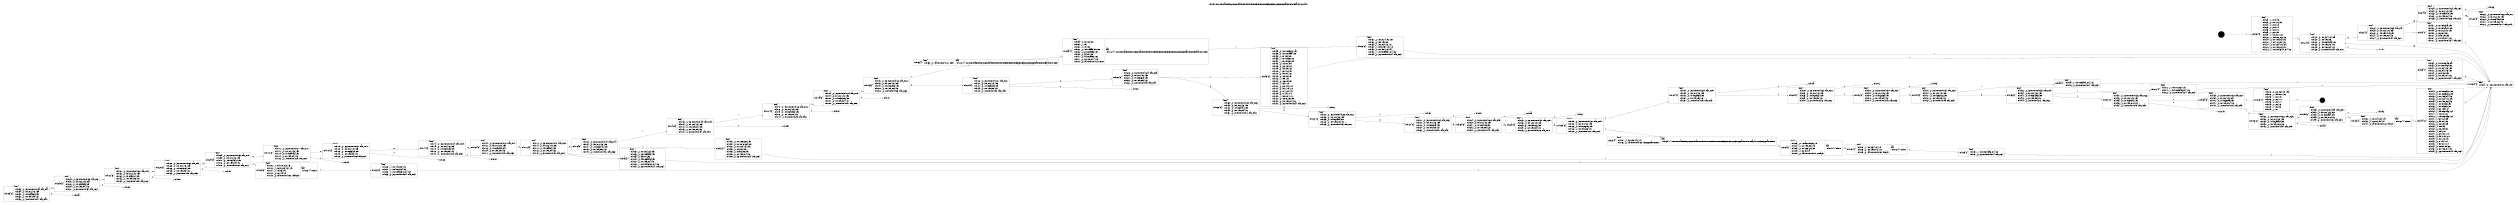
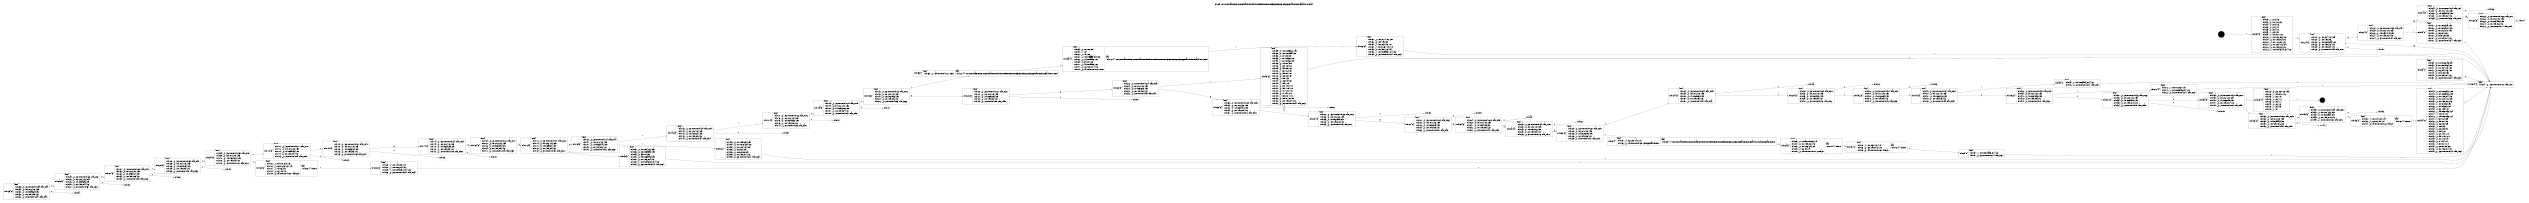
none -> (2522, 21)
